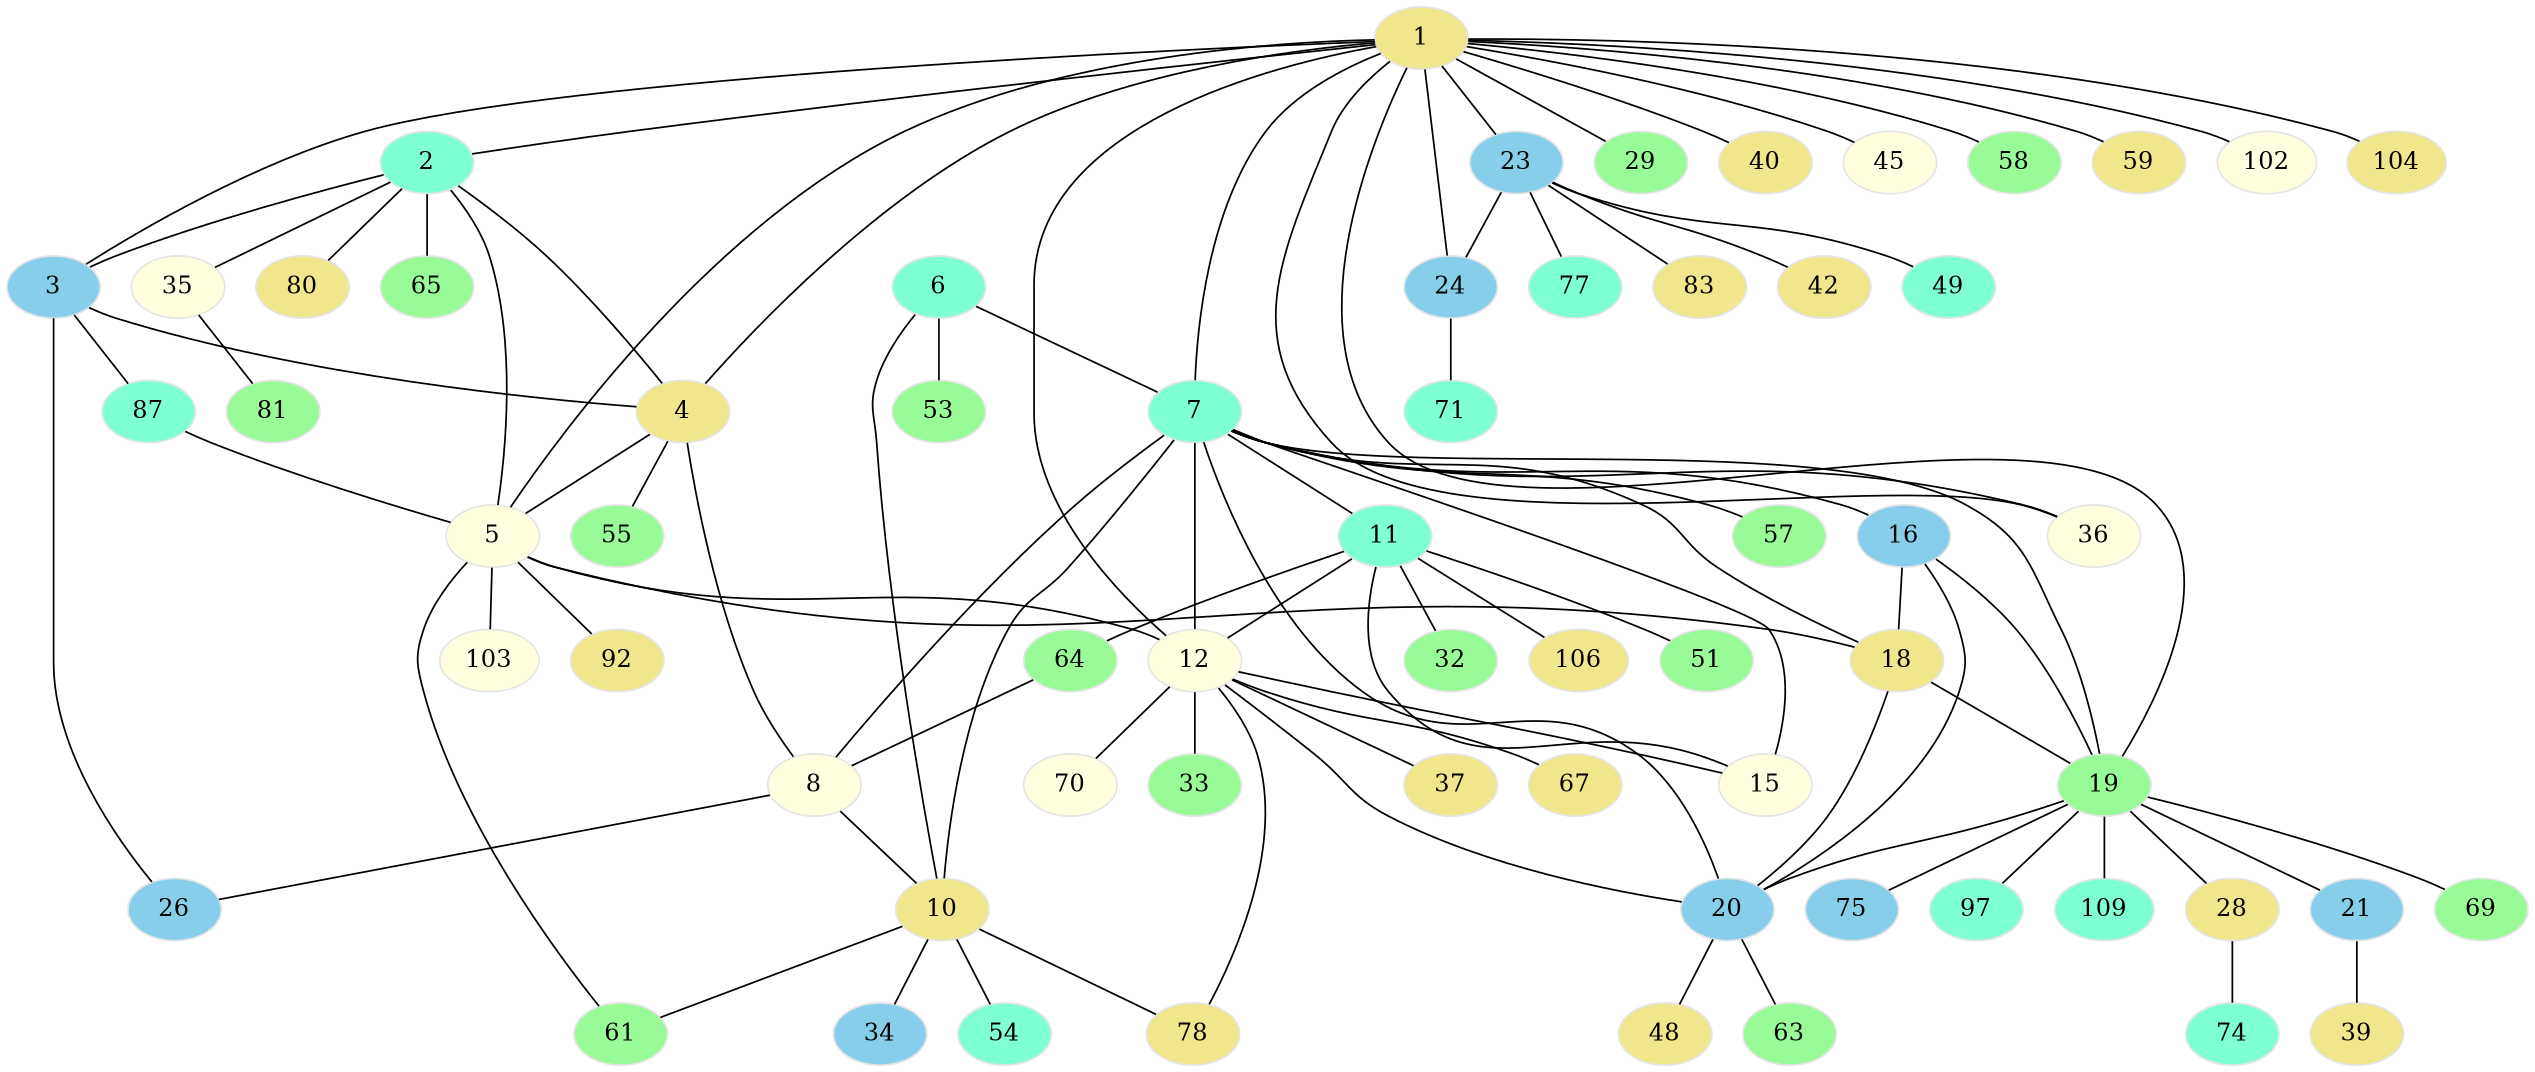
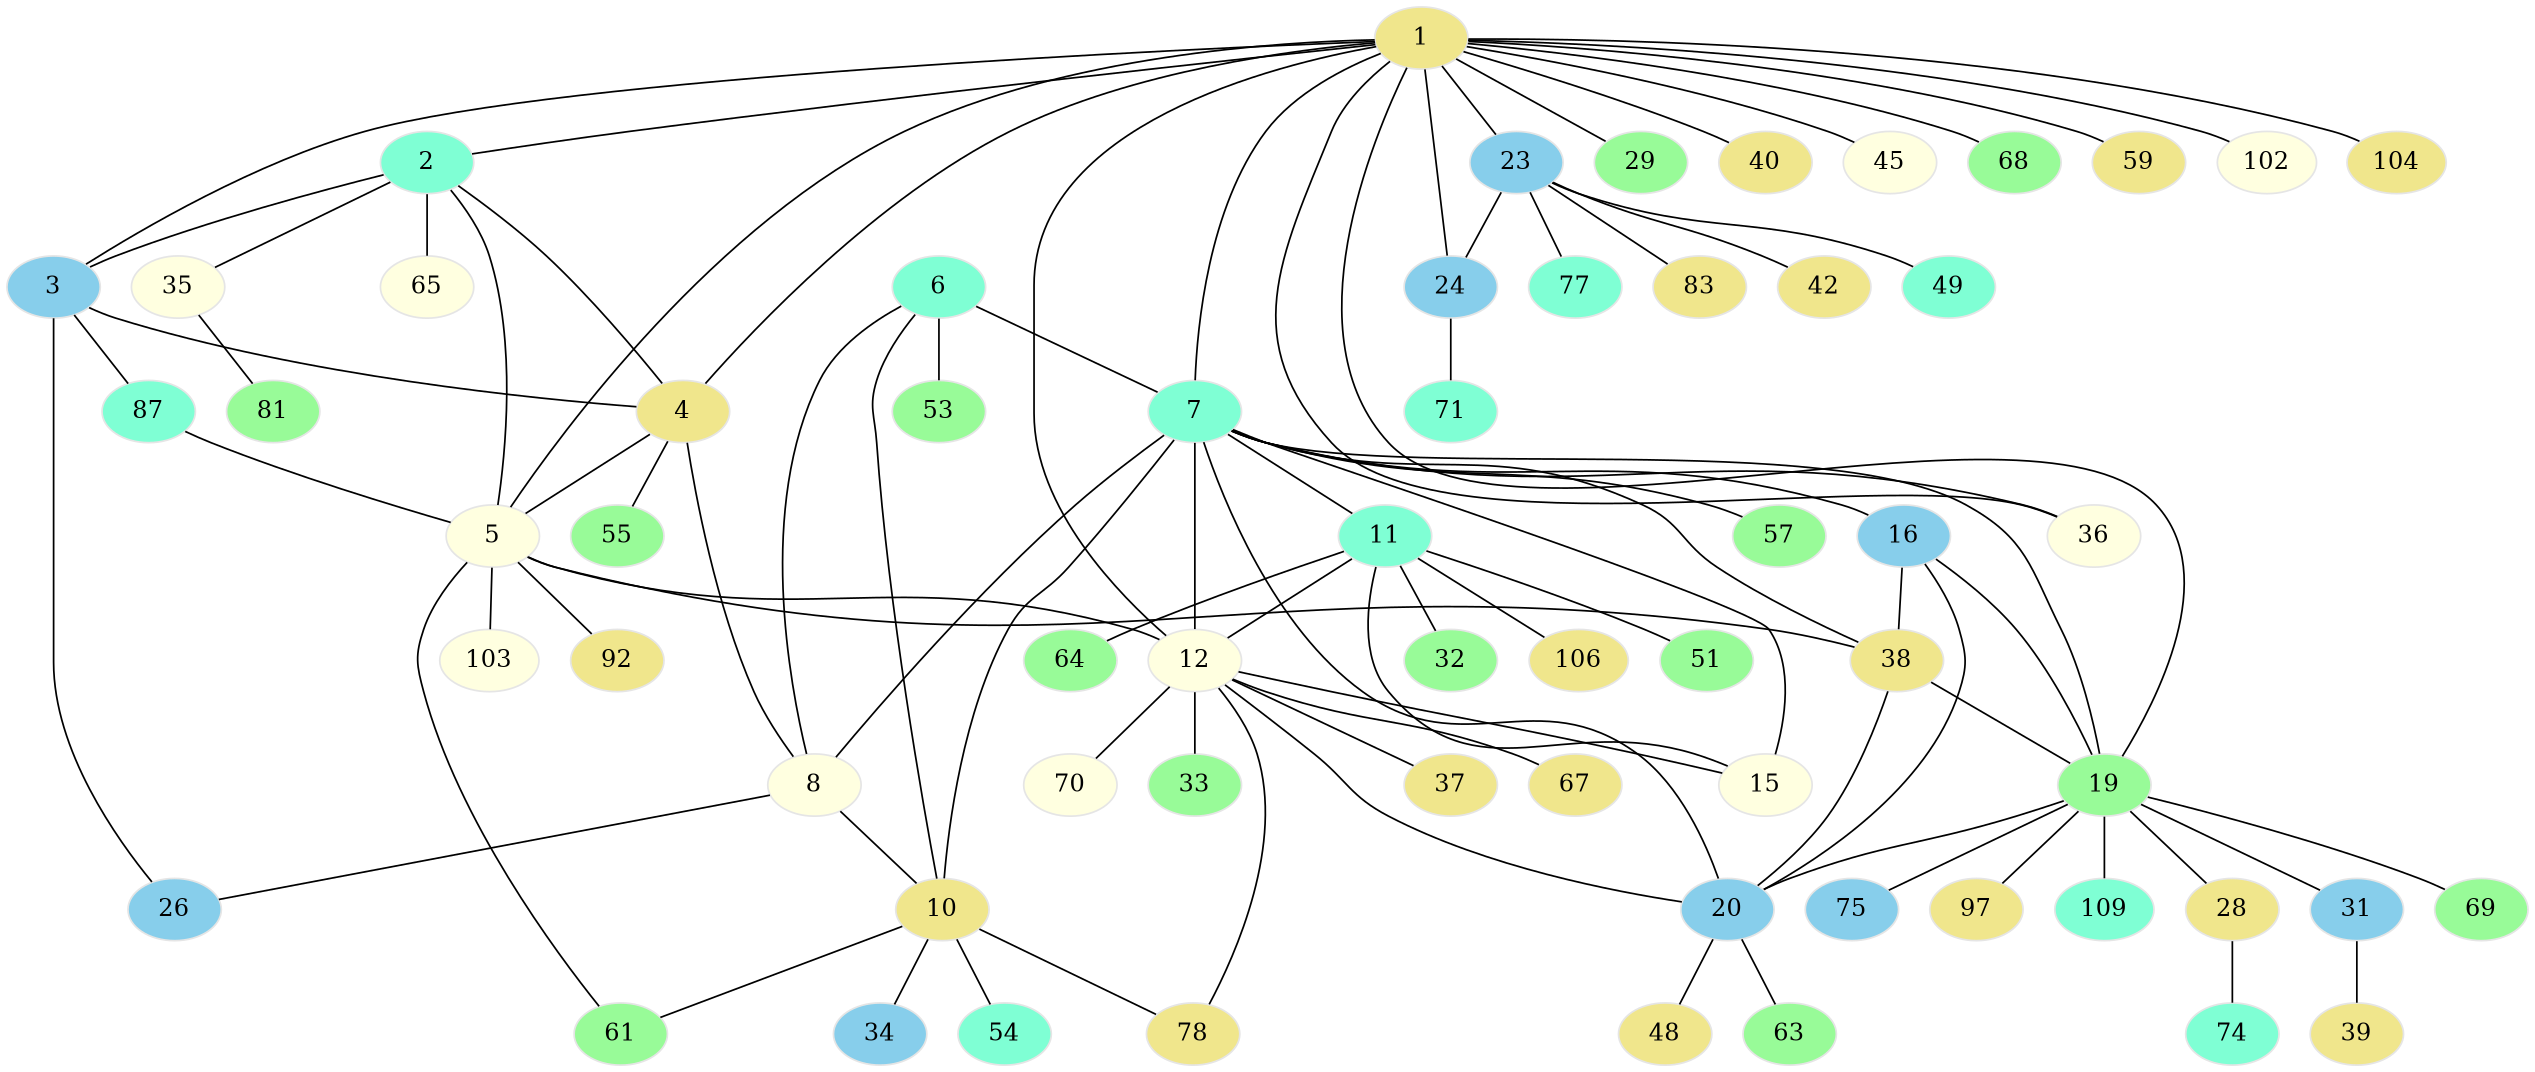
(2014, 163) -> (2014, 163)
(303, 287) -> none
(427, 287) -> (427, 287)
(1897, 661) -> (1897, 661)
(942, 723) -> (786, 510)
(1976, 910) -> (1976, 910)
(2357, 910) -> (2357, 910)
